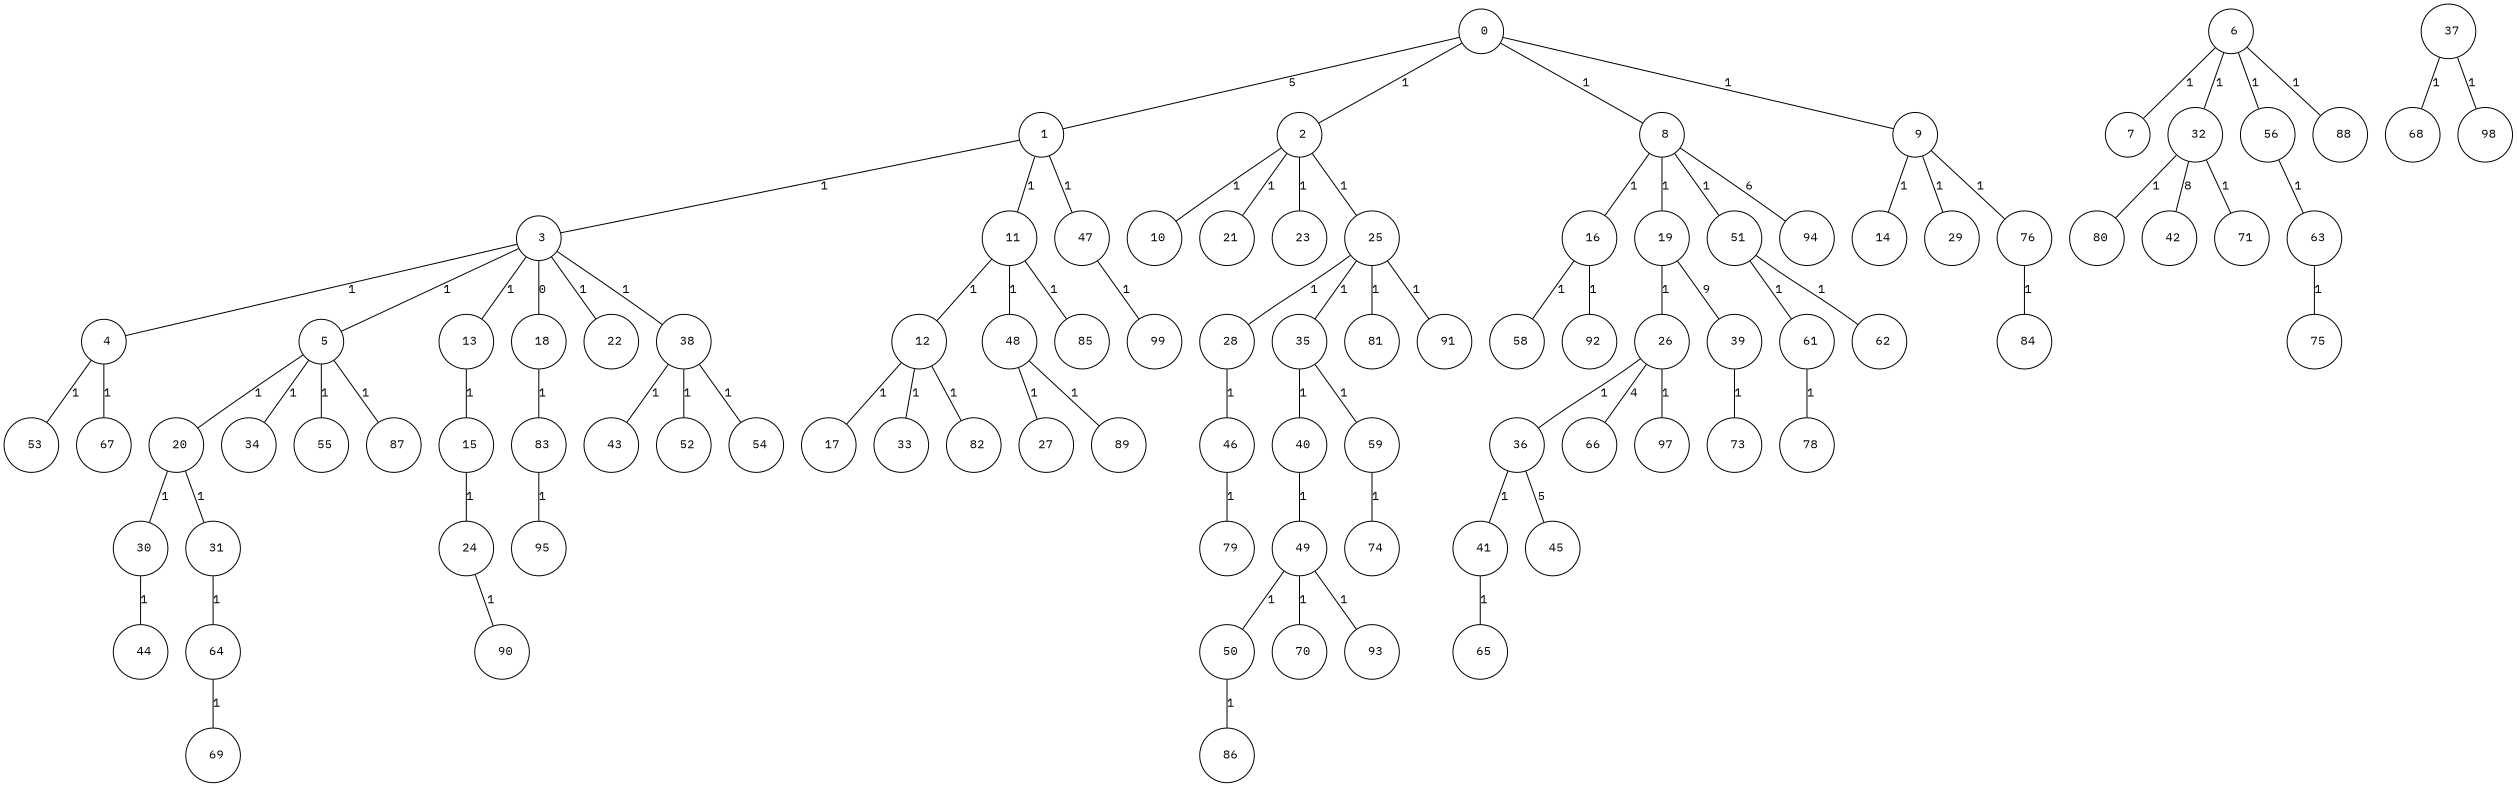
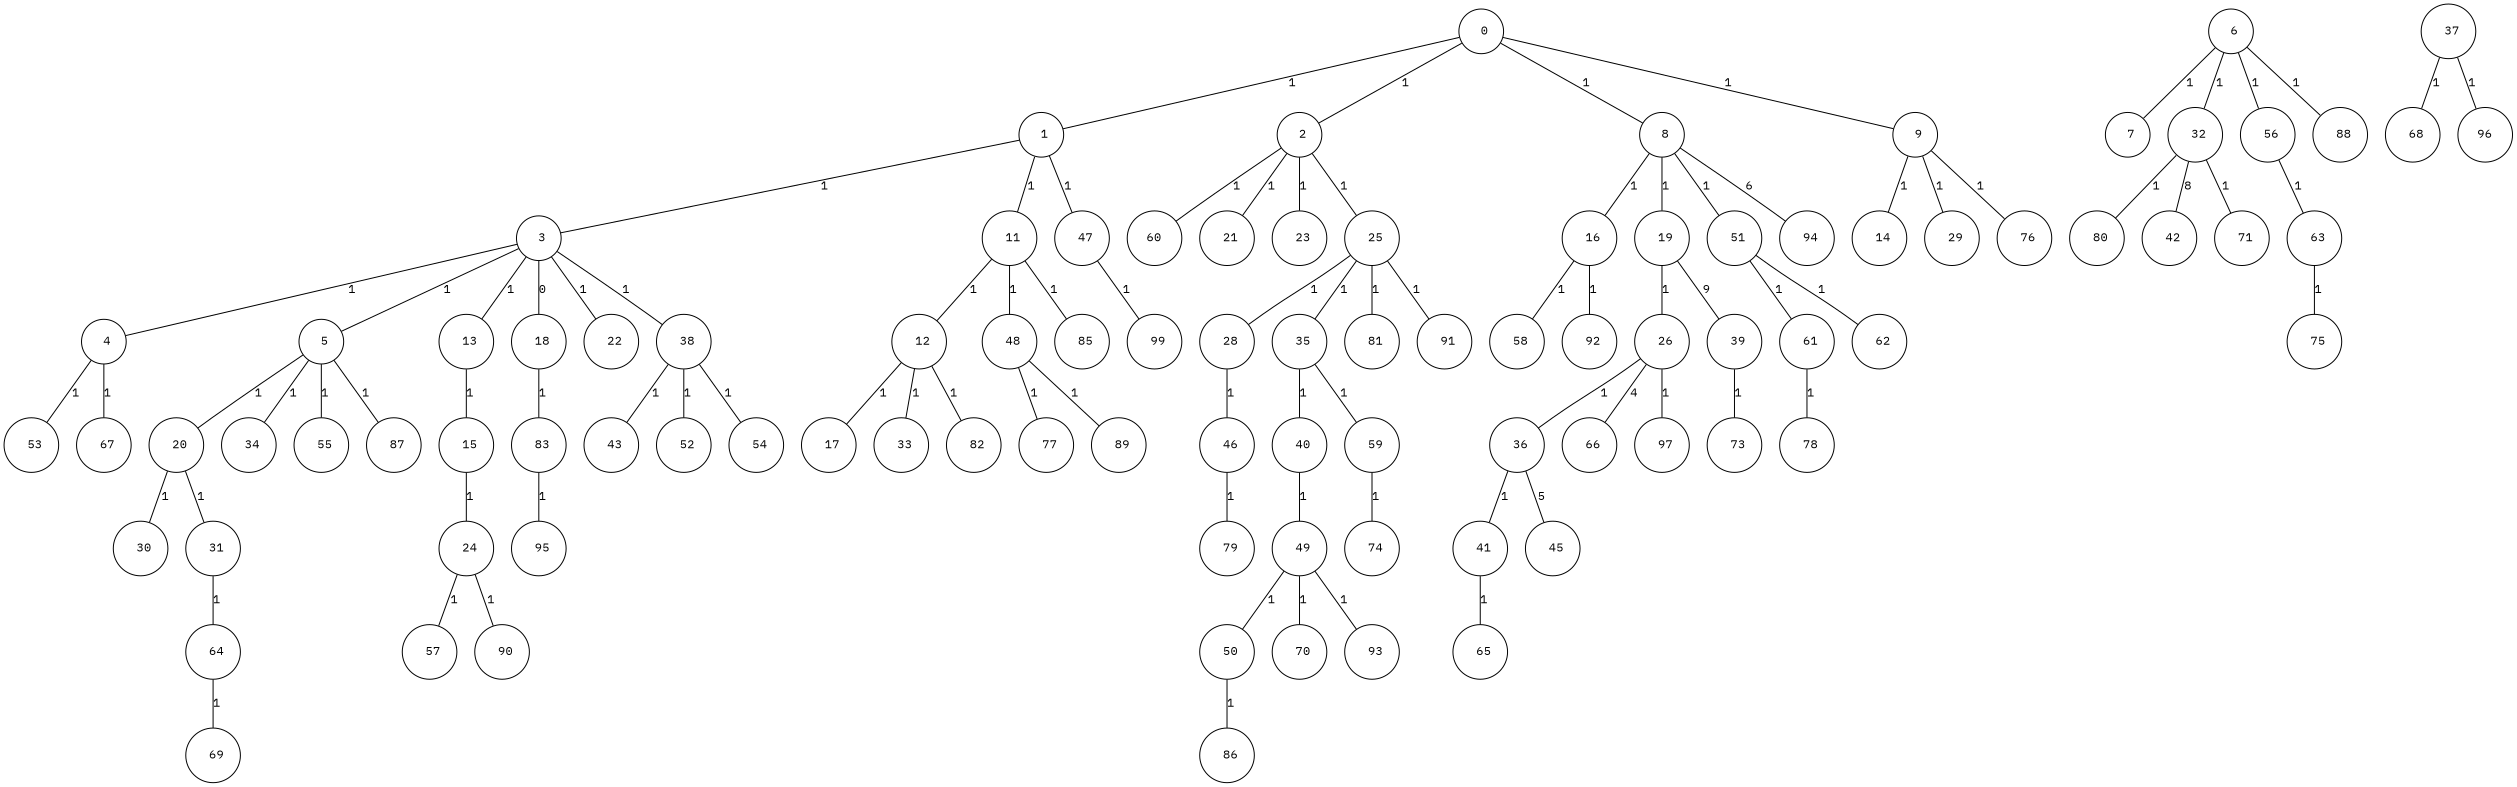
(1293, 83) -> (1293, 83)
(2485, 135) -> (2485, 135)
(1155, 238) -> (1155, 238)
(2024, 342) -> none
(1046, 445) -> (1046, 445)
(141, 652) -> none
none -> (430, 652)
